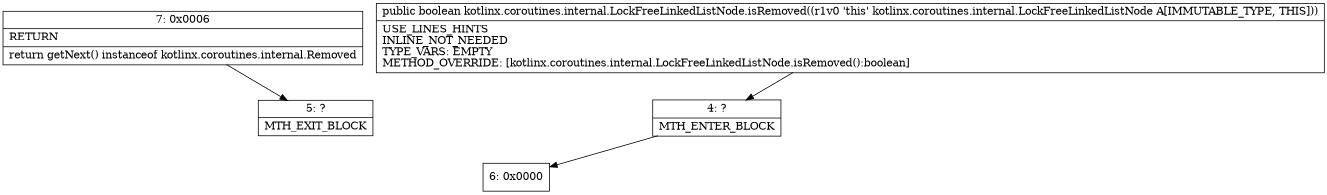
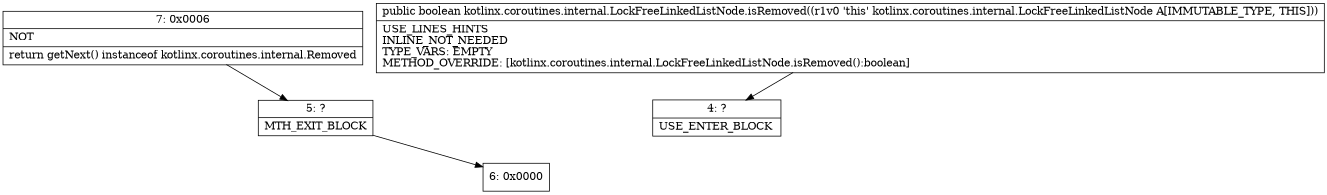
(34, 37) -> (21, 37)
(717, 127) -> (716, 127)
(607, 150) -> (424, 150)
